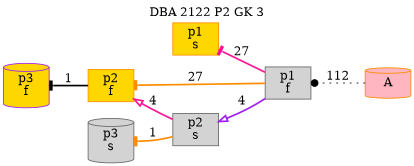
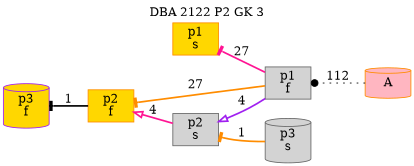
(156, 140) -> (244, 141)
